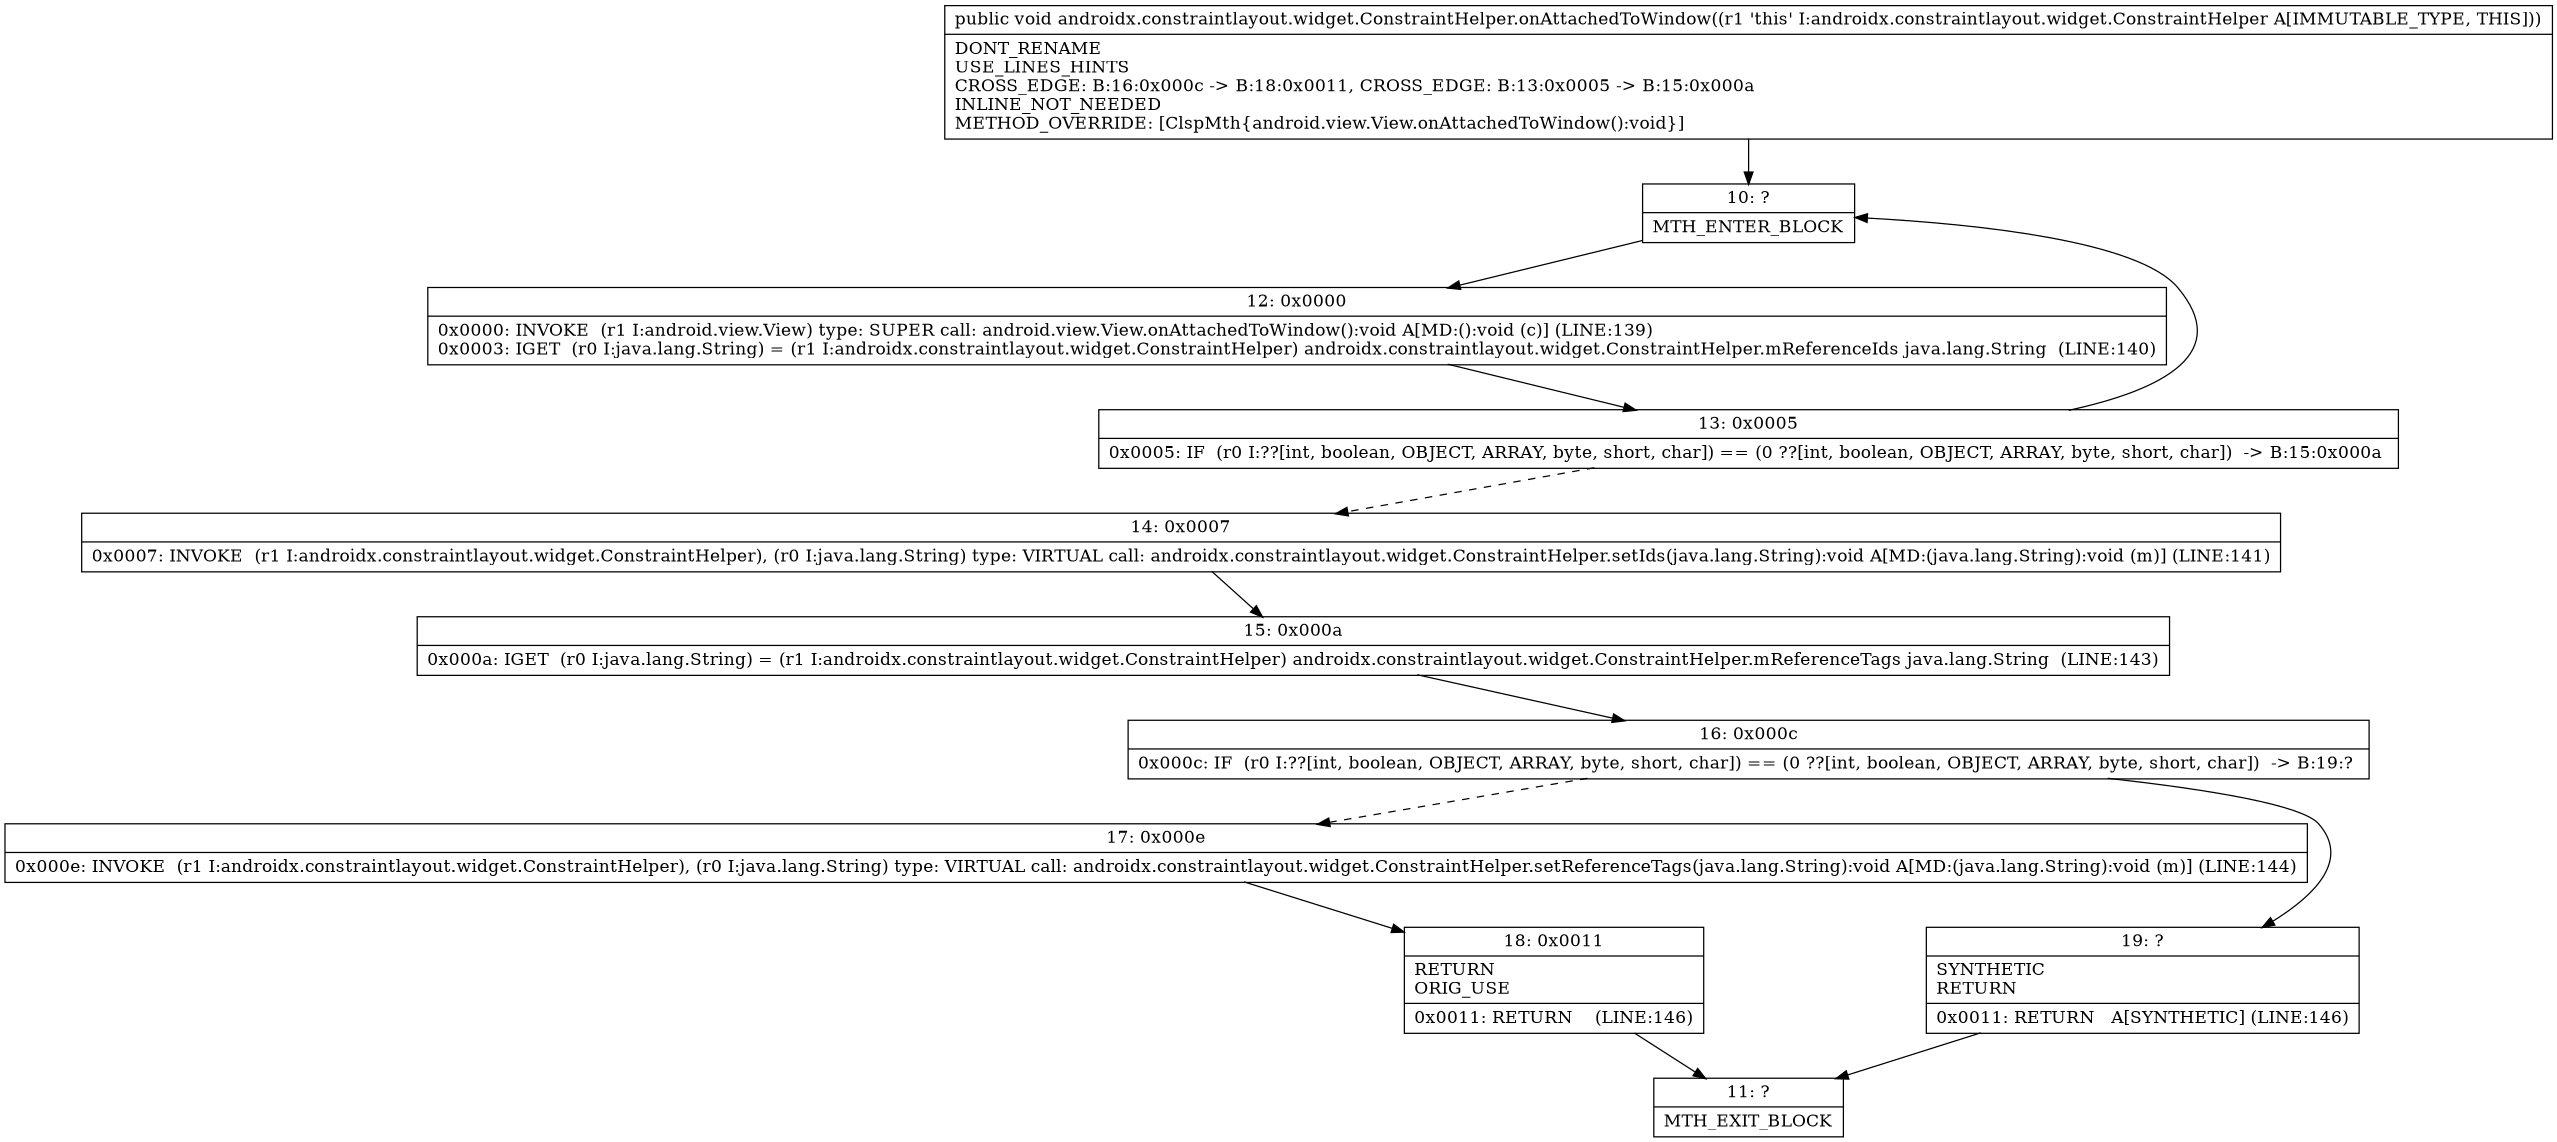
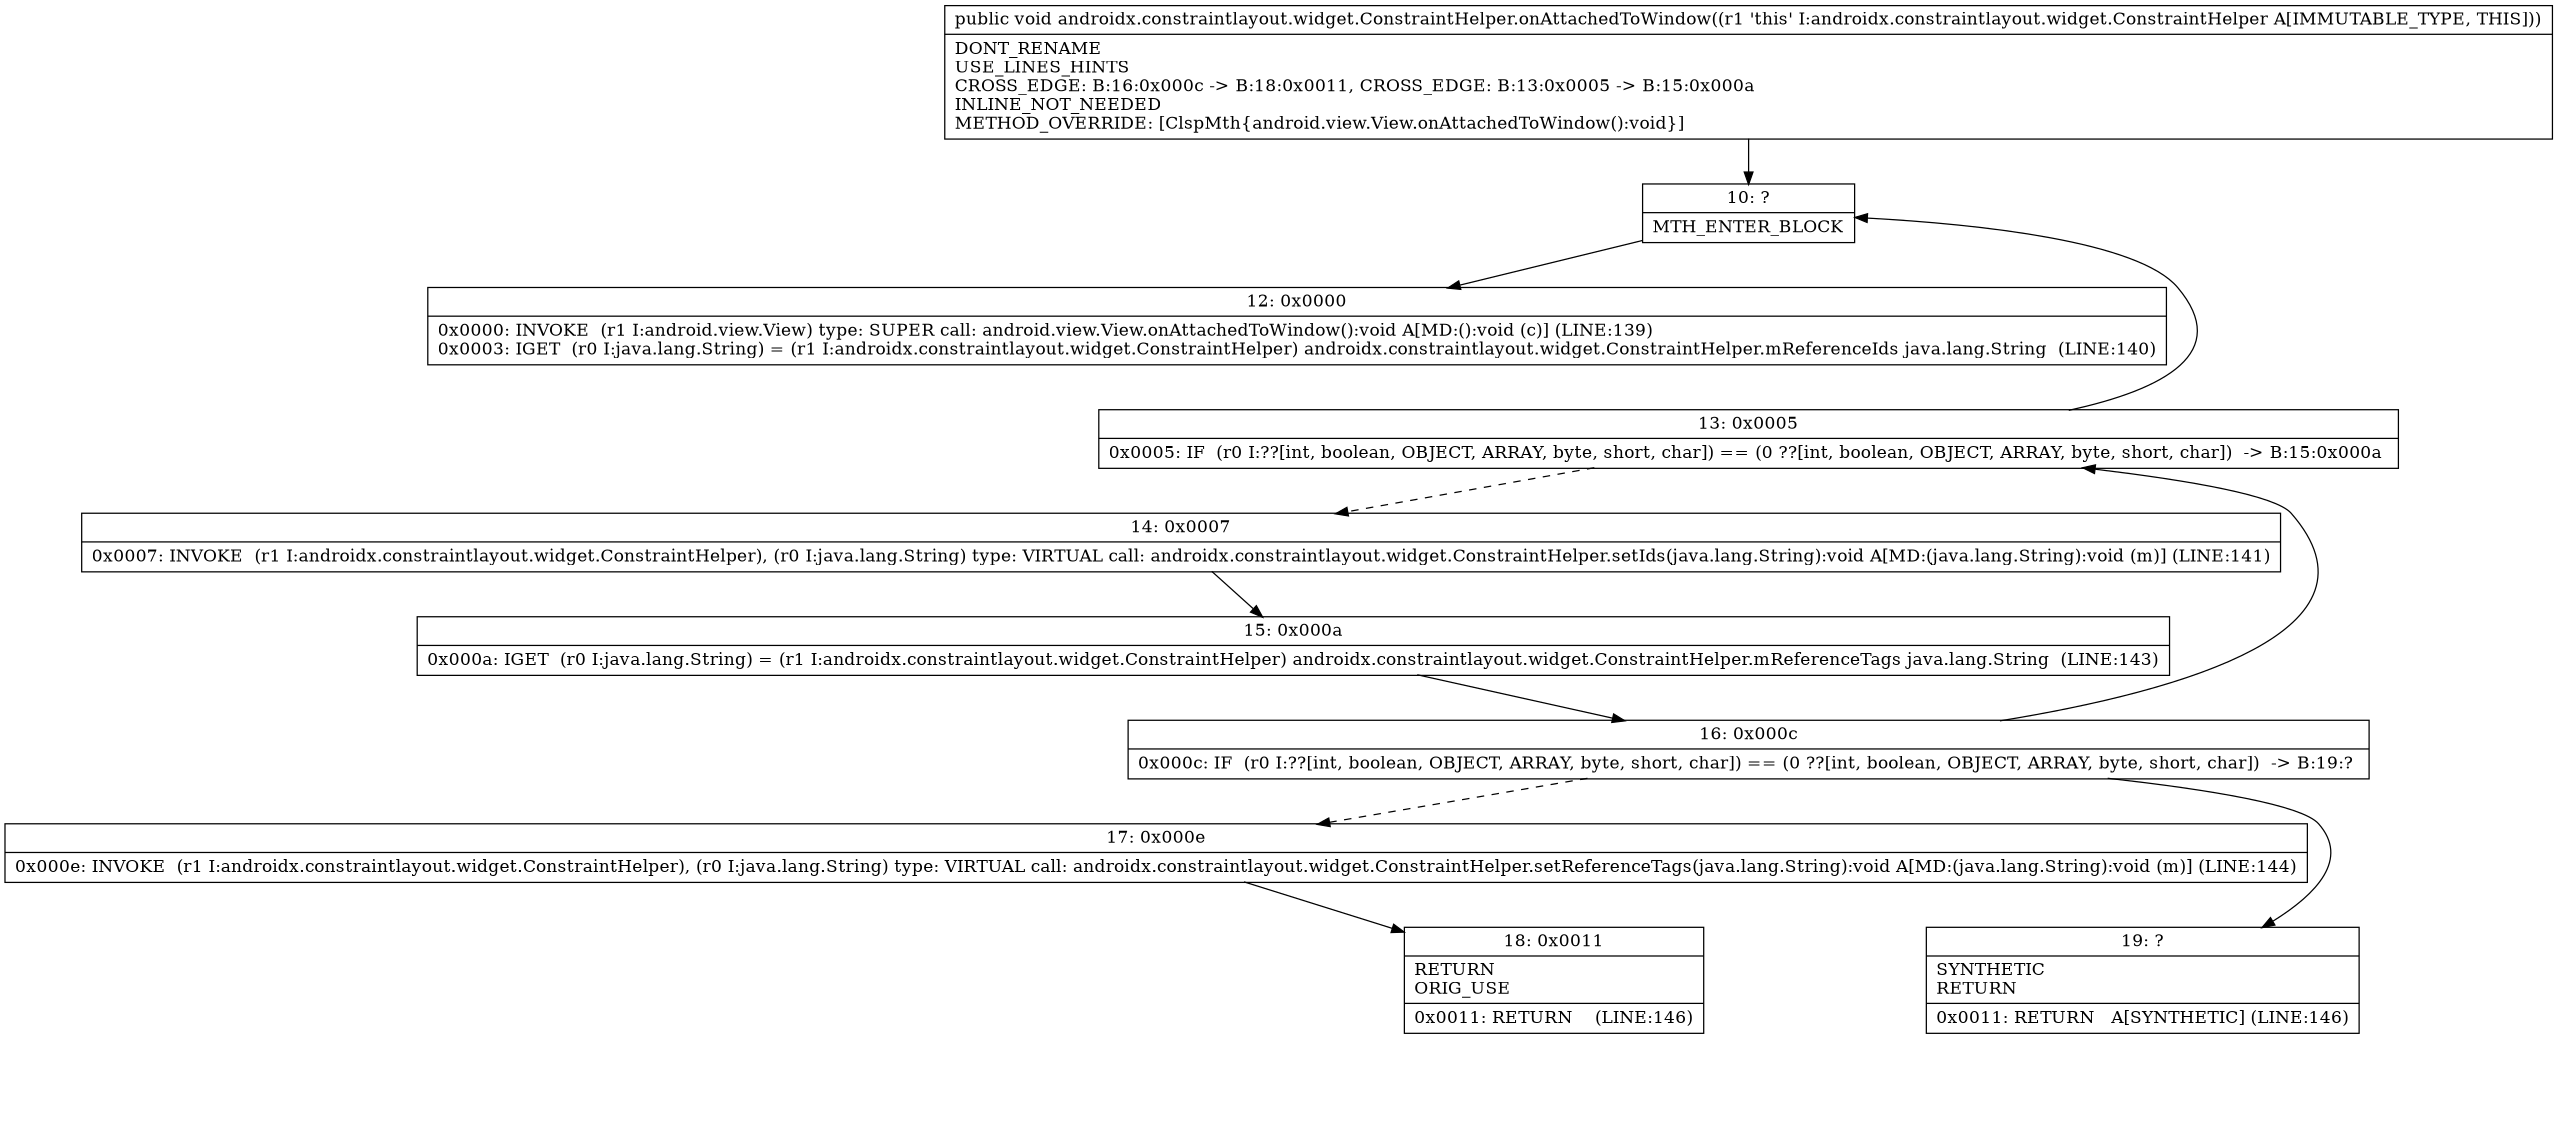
(1536, 386) -> (2297, 617)
(1749, 1108) -> none
